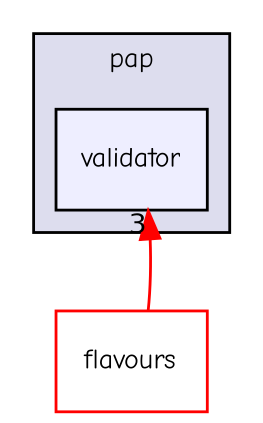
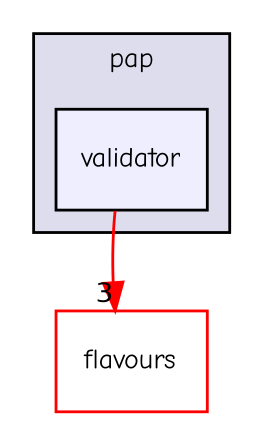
(150, 275) -> (113, 250)
